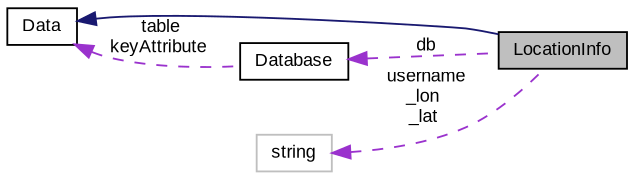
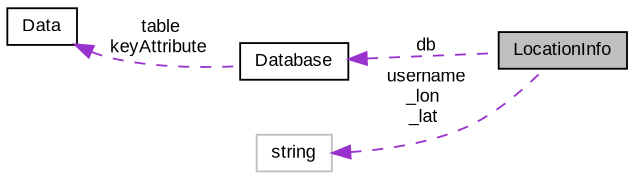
(297, 19) -> none
